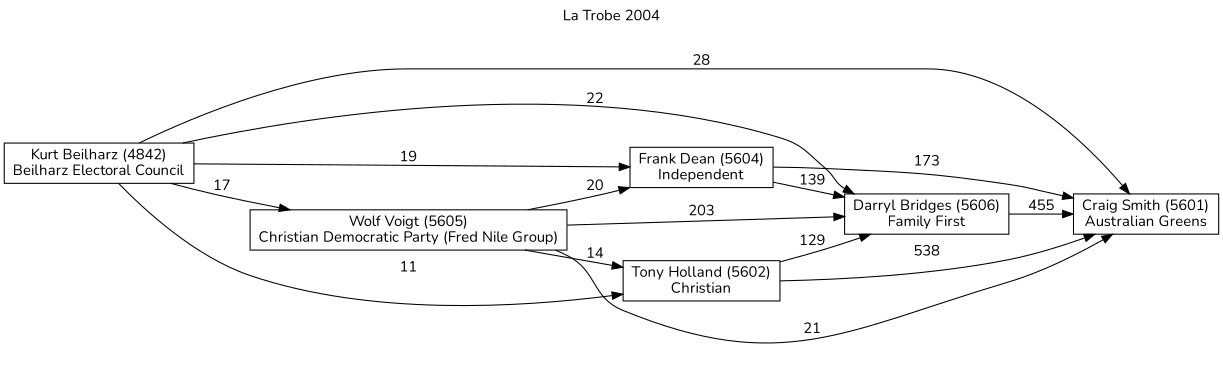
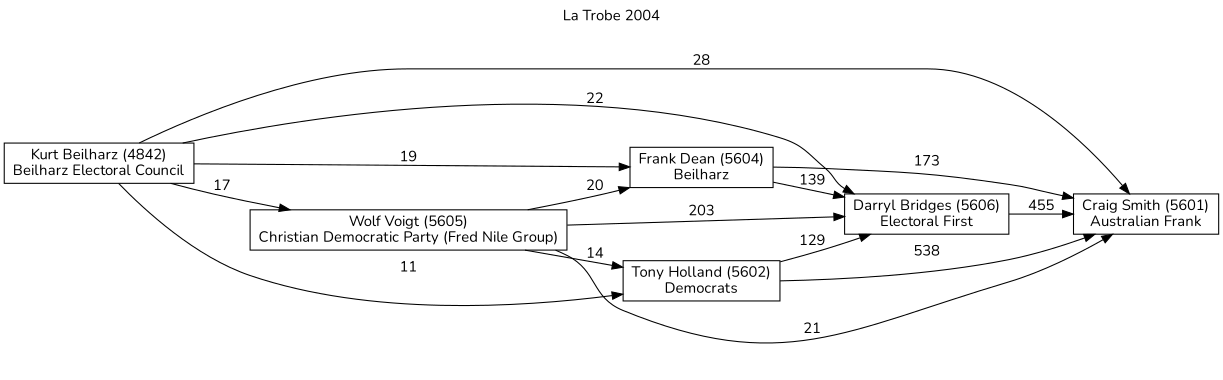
(702, 167) -> (702, 167)
(927, 214) -> (927, 214)
(1146, 214) -> (1146, 214)
(702, 281) -> (702, 281)
